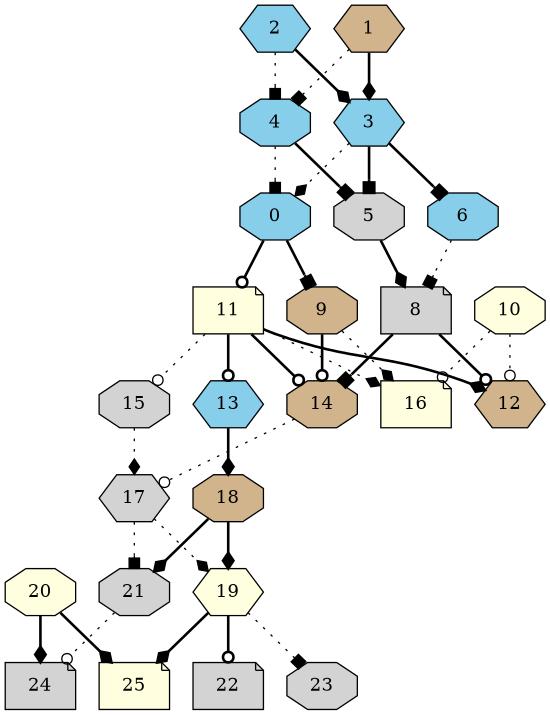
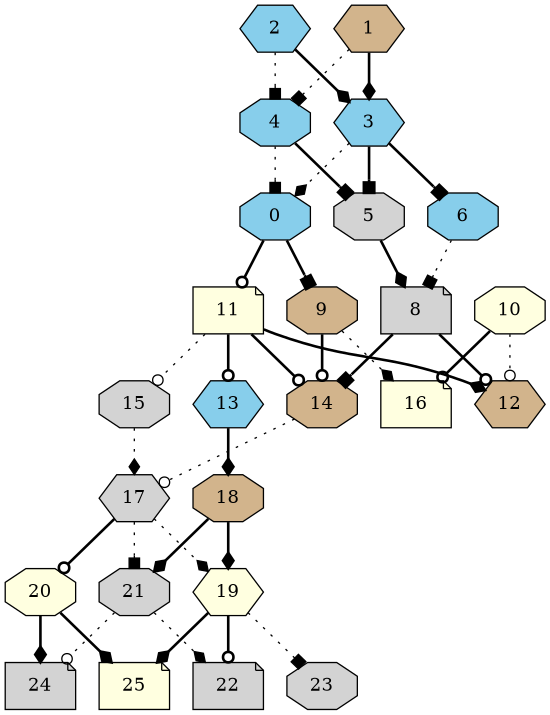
(469, 351) -> (469, 351)
(330, 361) -> none
none -> (91, 541)
none -> (174, 632)
